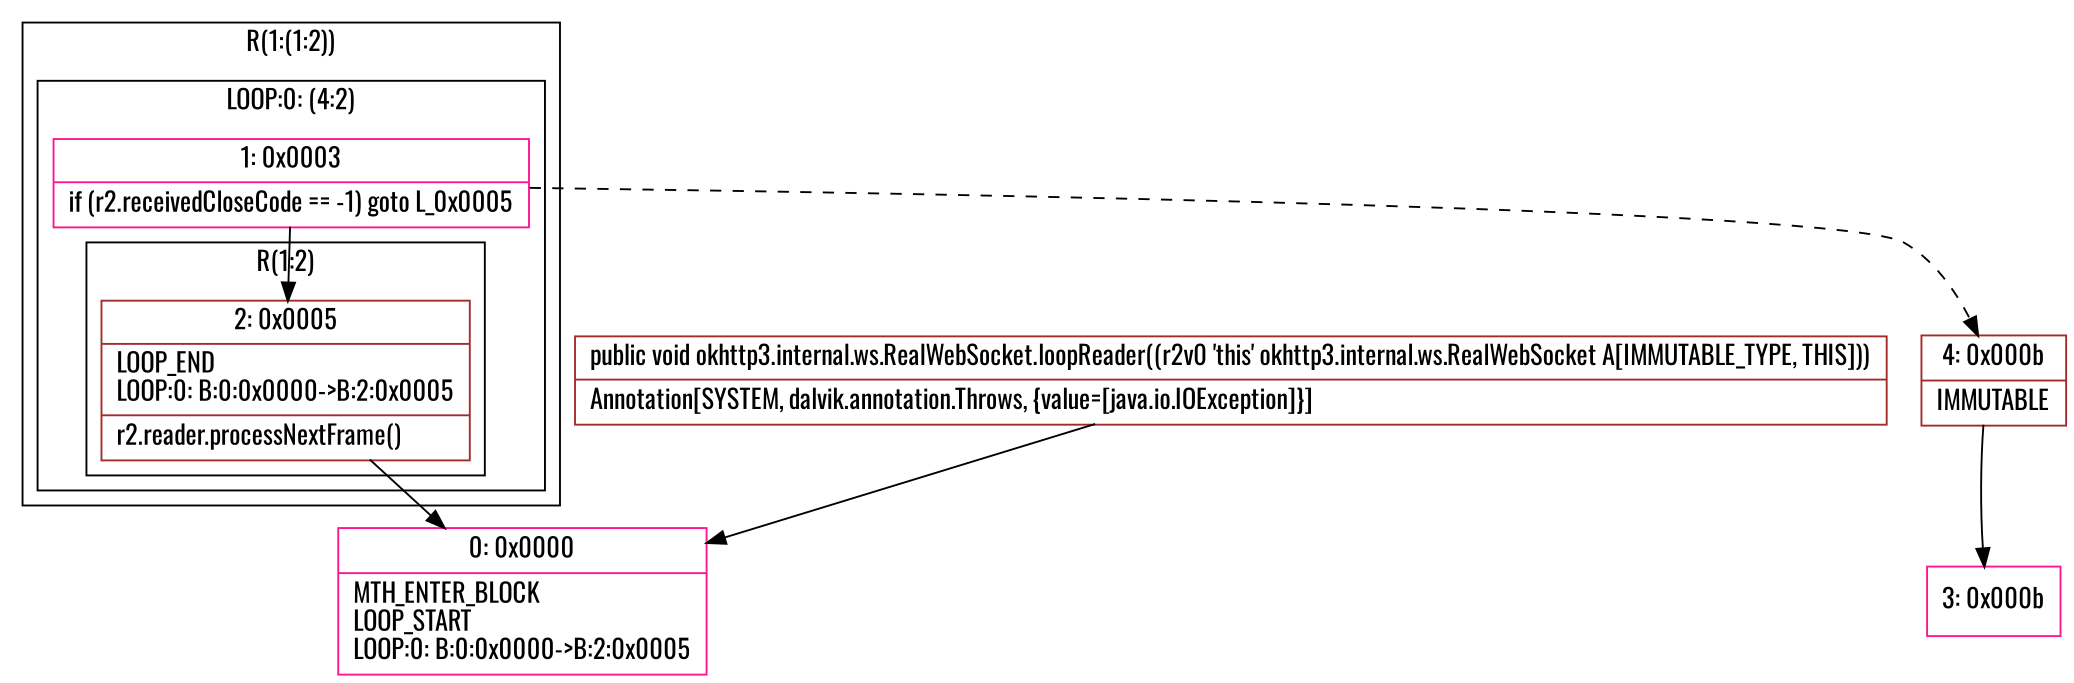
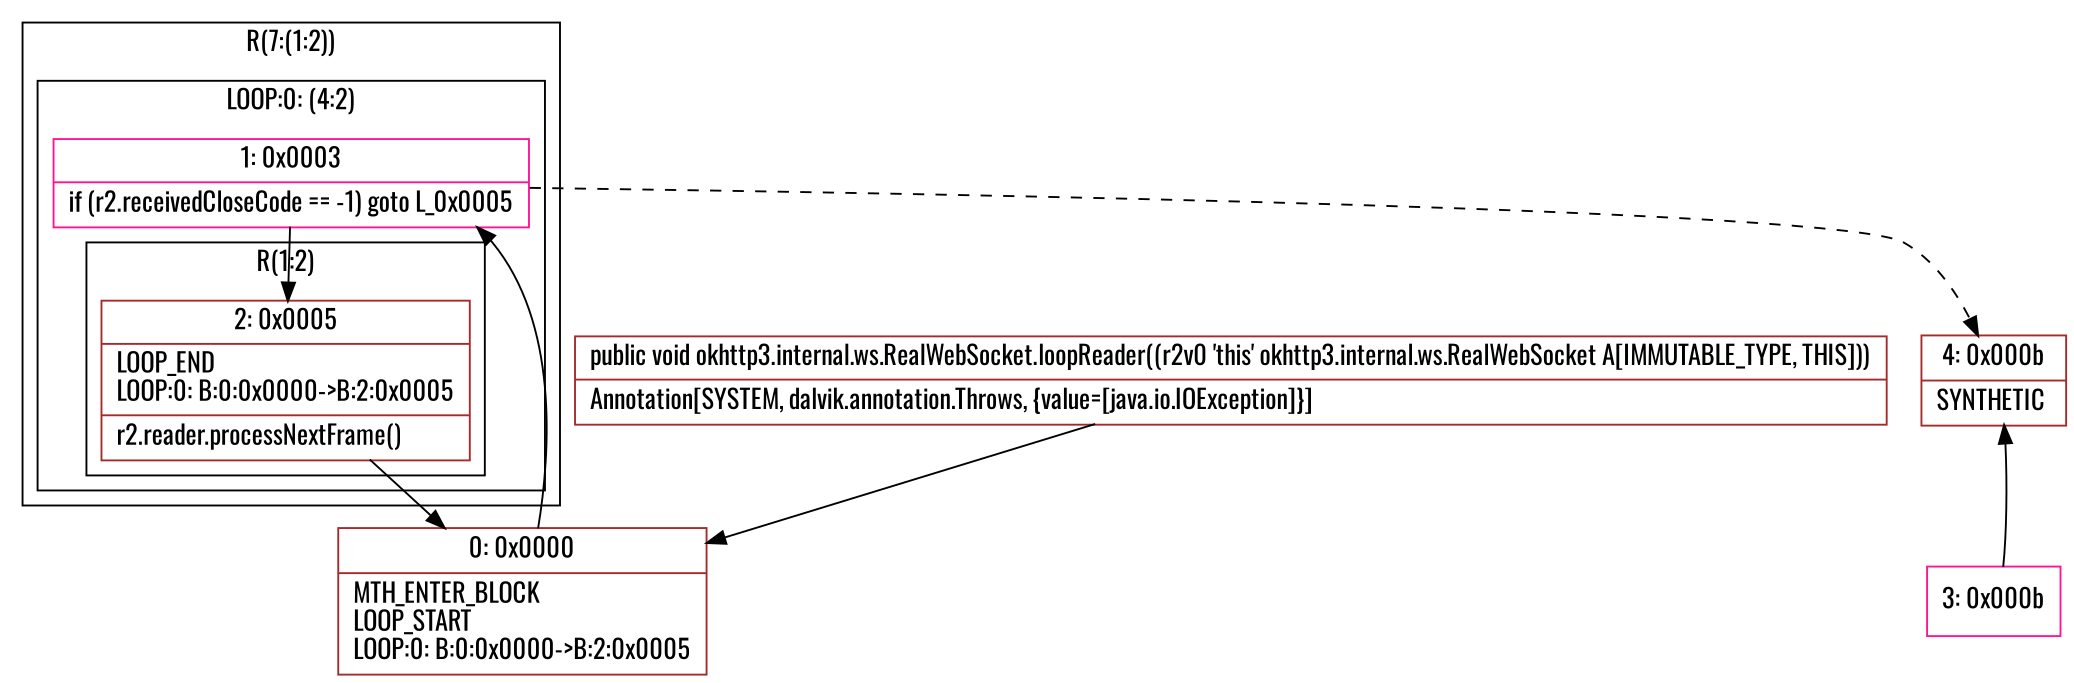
(291, 44) -> (291, 44)
none -> (532, 320)
(1994, 402) -> (1991, 402)
(1981, 486) -> (2006, 506)
(522, 601) -> (522, 601)
